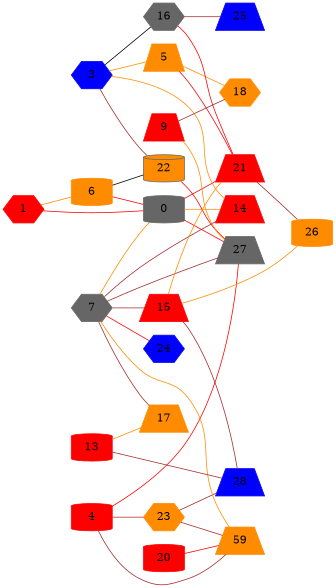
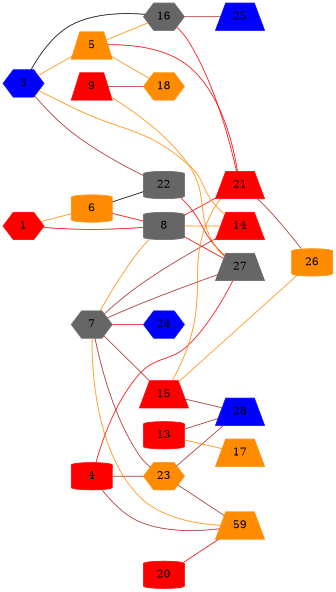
none -> (127, 31)
(164, 168) -> (164, 185)
(164, 209) -> (164, 226)
(121, 366) -> (113, 403)
